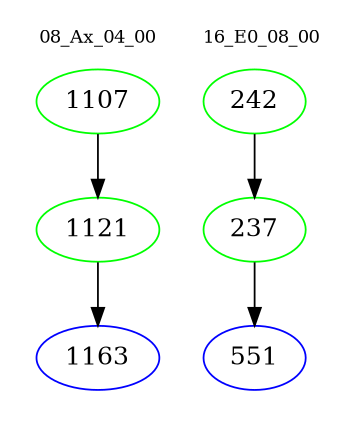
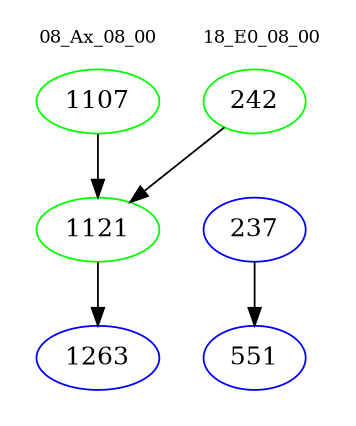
(98, 38) -> (98, 38)
(262, 38) -> (262, 38)
(255, 157) -> (200, 146)
(255, 230) -> (255, 230)
(98, 358) -> (98, 358)
